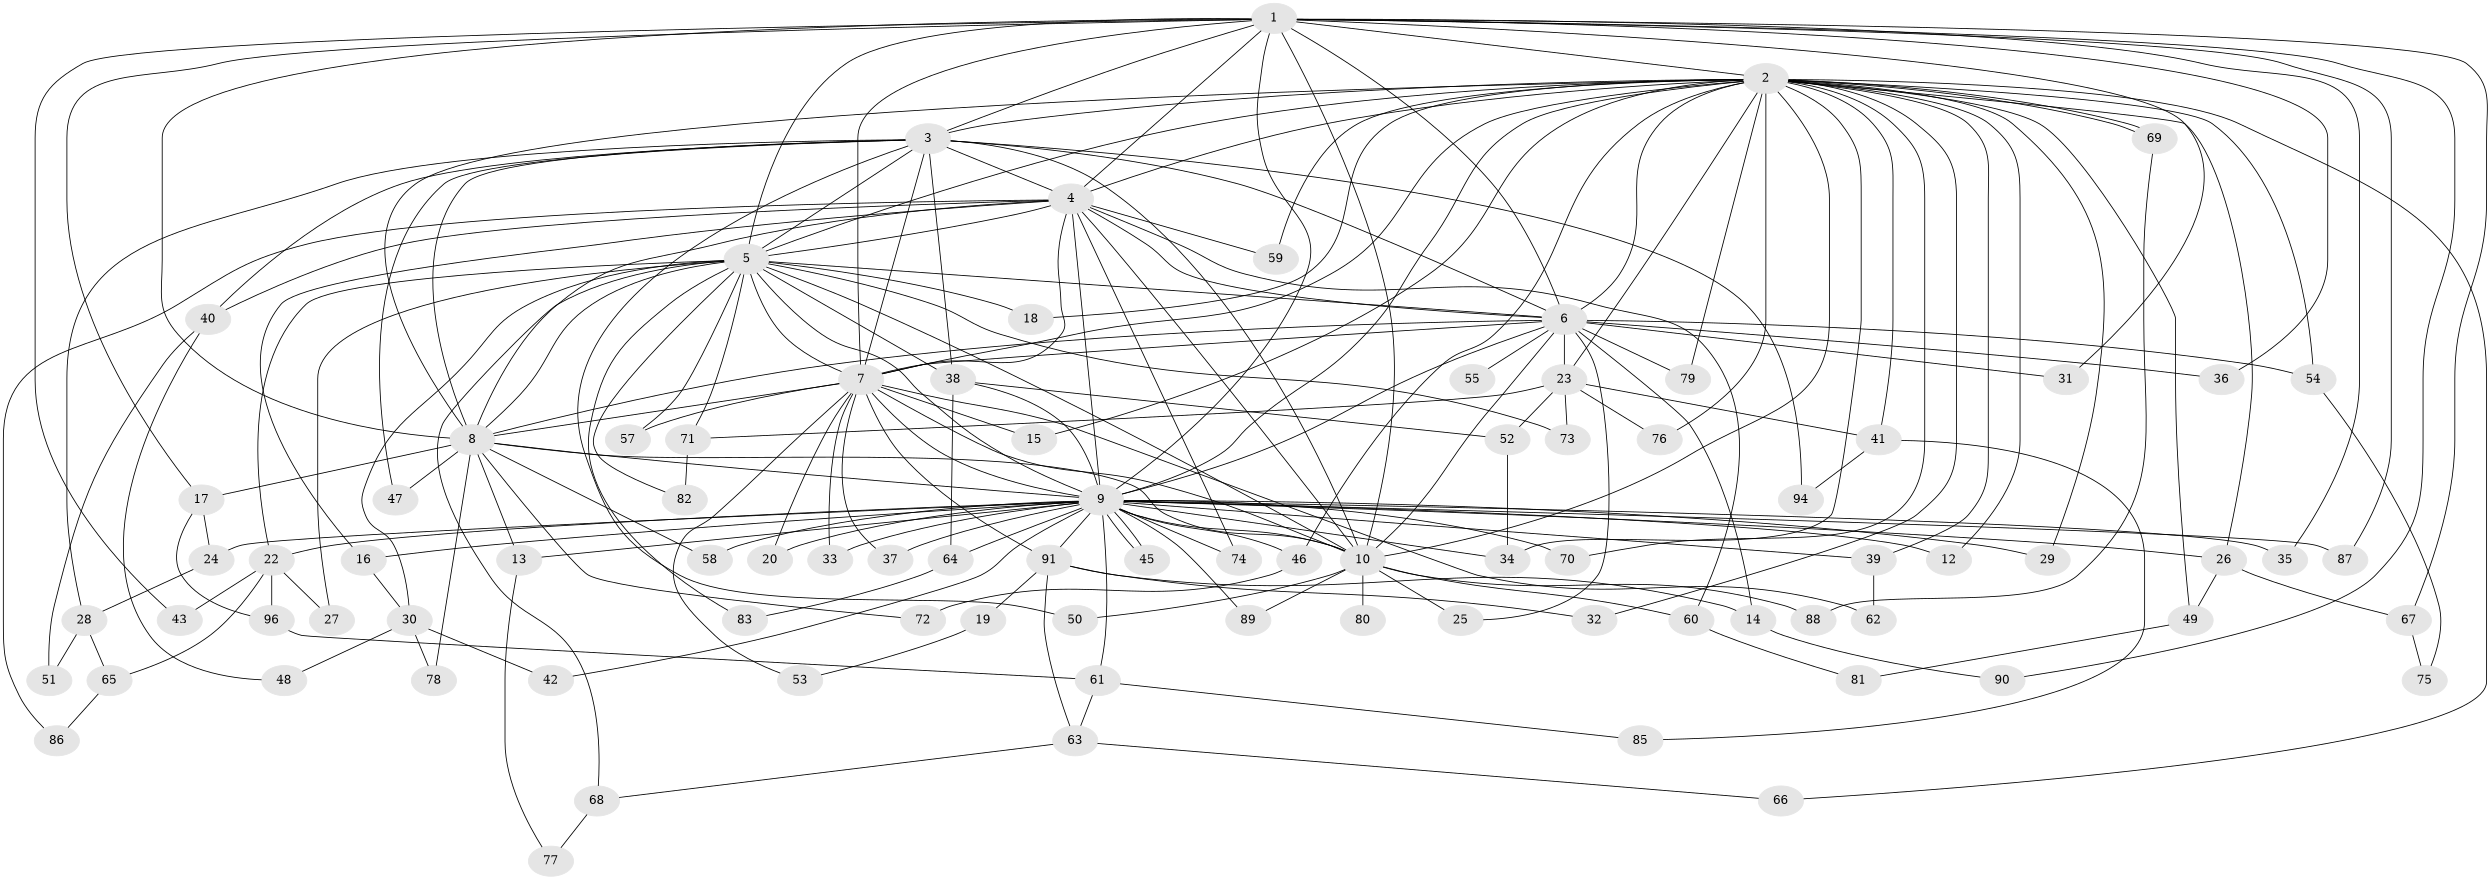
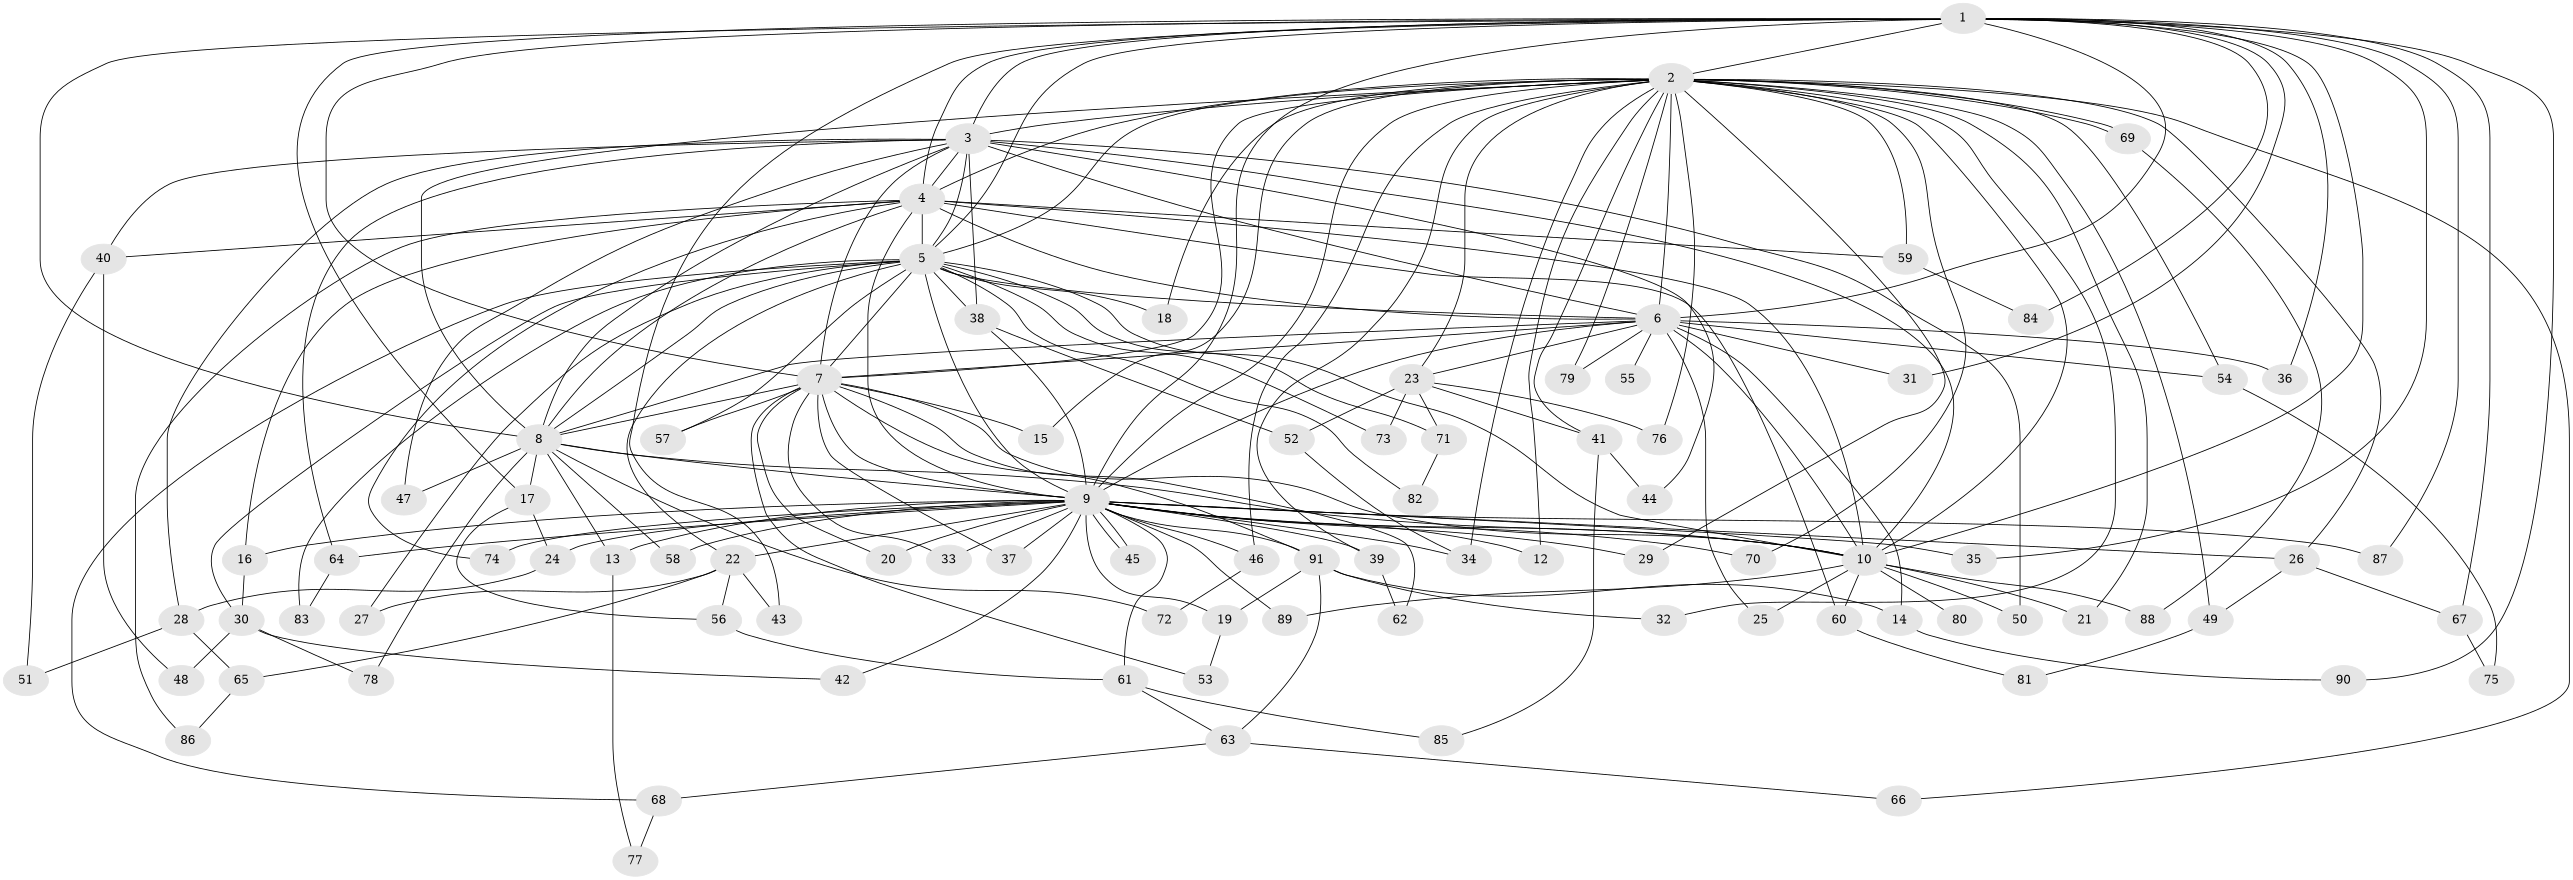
none -> (2031, 319)
(1064, 329) -> none
(952, 470) -> (483, 184)
(1801, 500) -> (1650, 500)
none -> (1122, 590)
(272, 620) -> (719, 620)
none -> (2085, 620)
